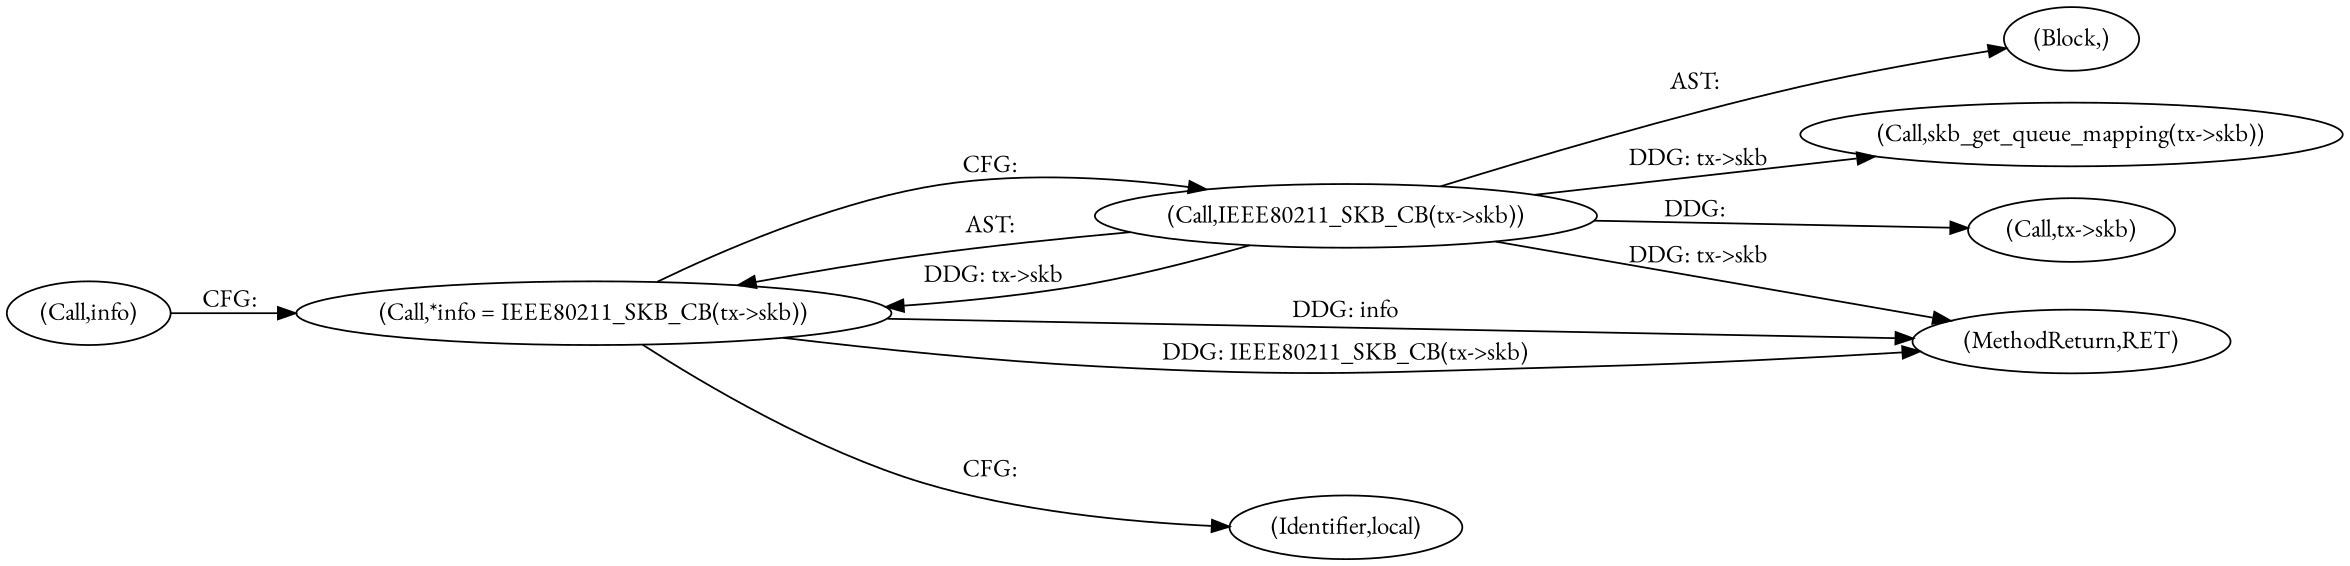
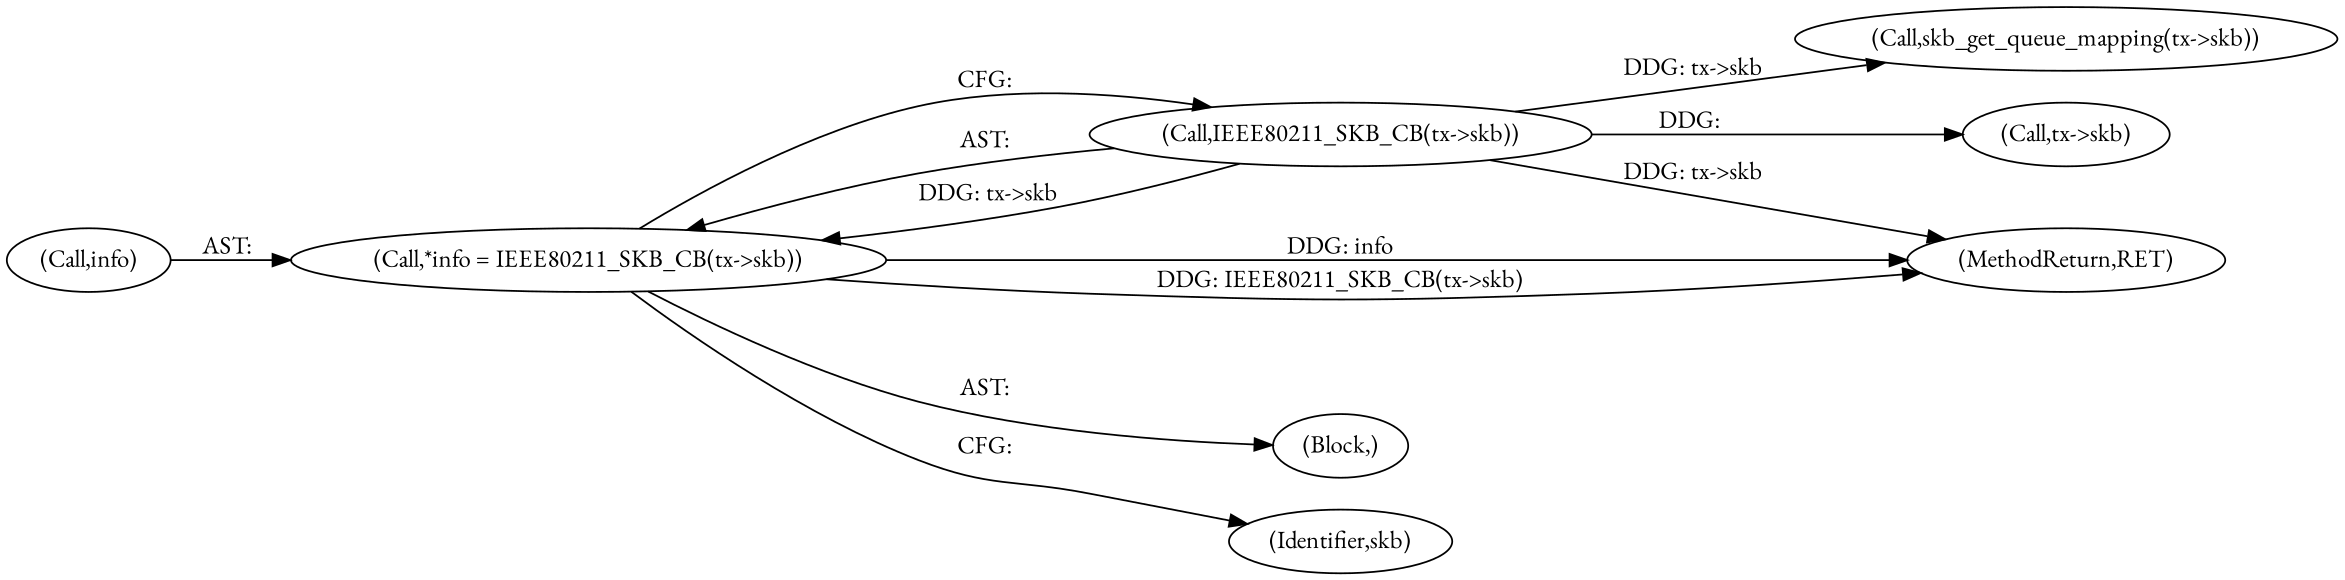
(1712, 108) -> (941, 407)
(233, 300) -> (231, 247)
(1346, 527) -> (1341, 541)
